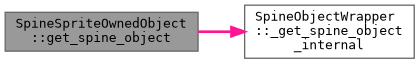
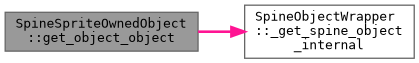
(102, 32) -> (102, 32)
